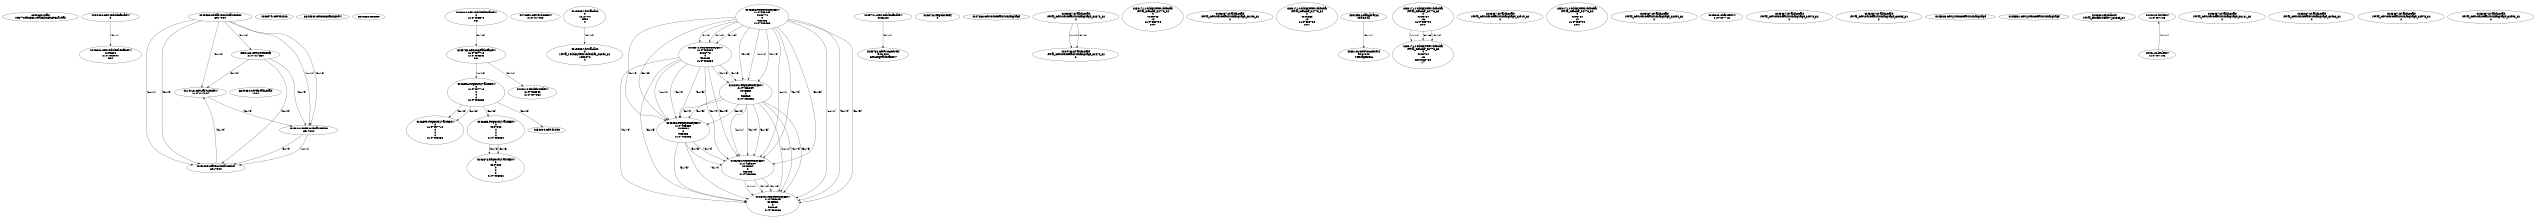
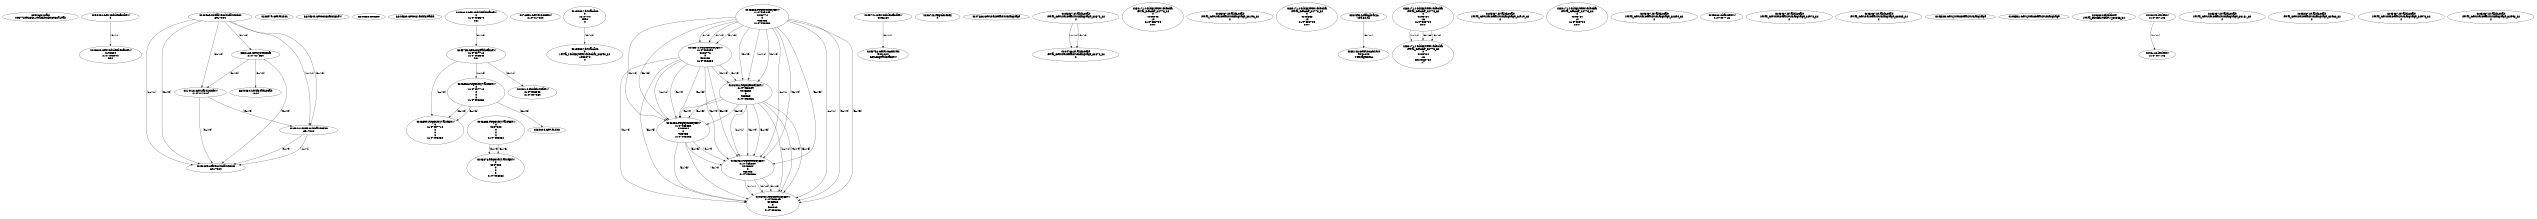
none -> (415, 17)
(2160, 37) -> (2151, 35)
none -> (434, 83)
(294, 86) -> (256, 73)
(486, 110) -> none
(215, 130) -> (200, 131)
